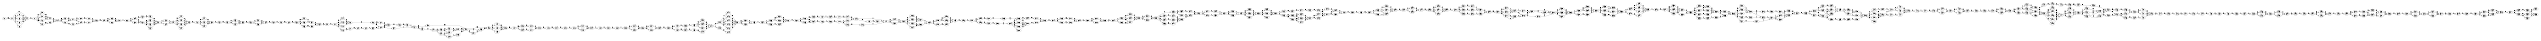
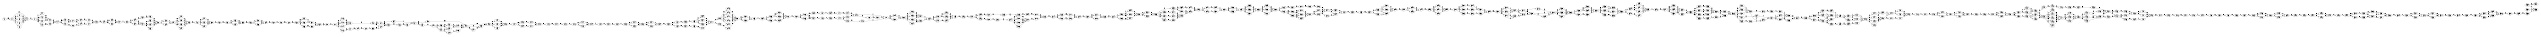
(2519, 14) -> none
